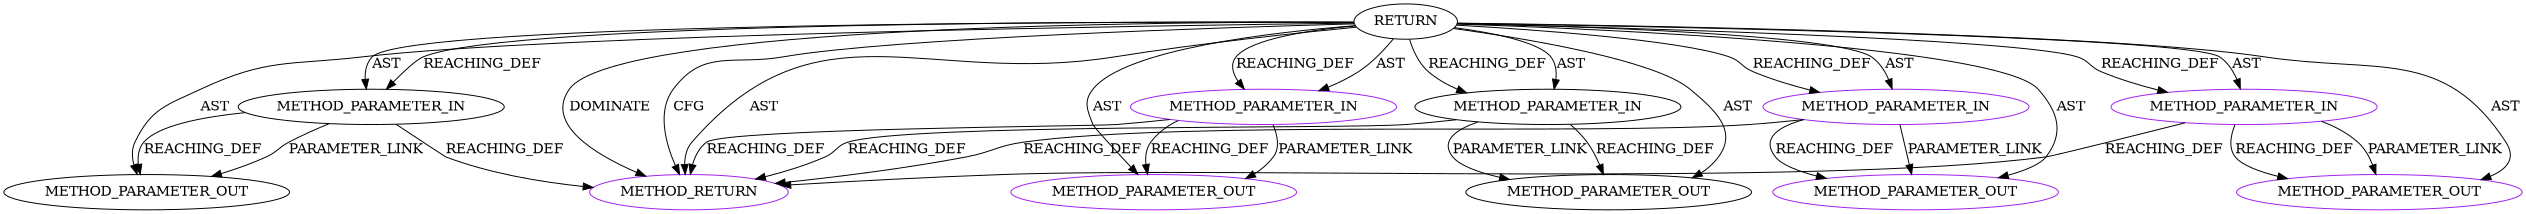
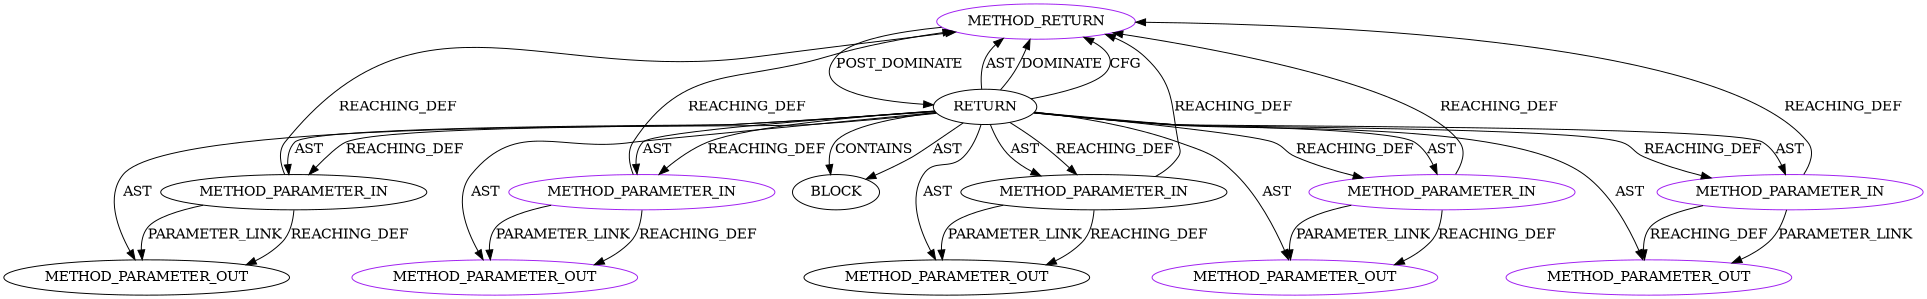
none -> (834, 61)
none -> (836, 192)
